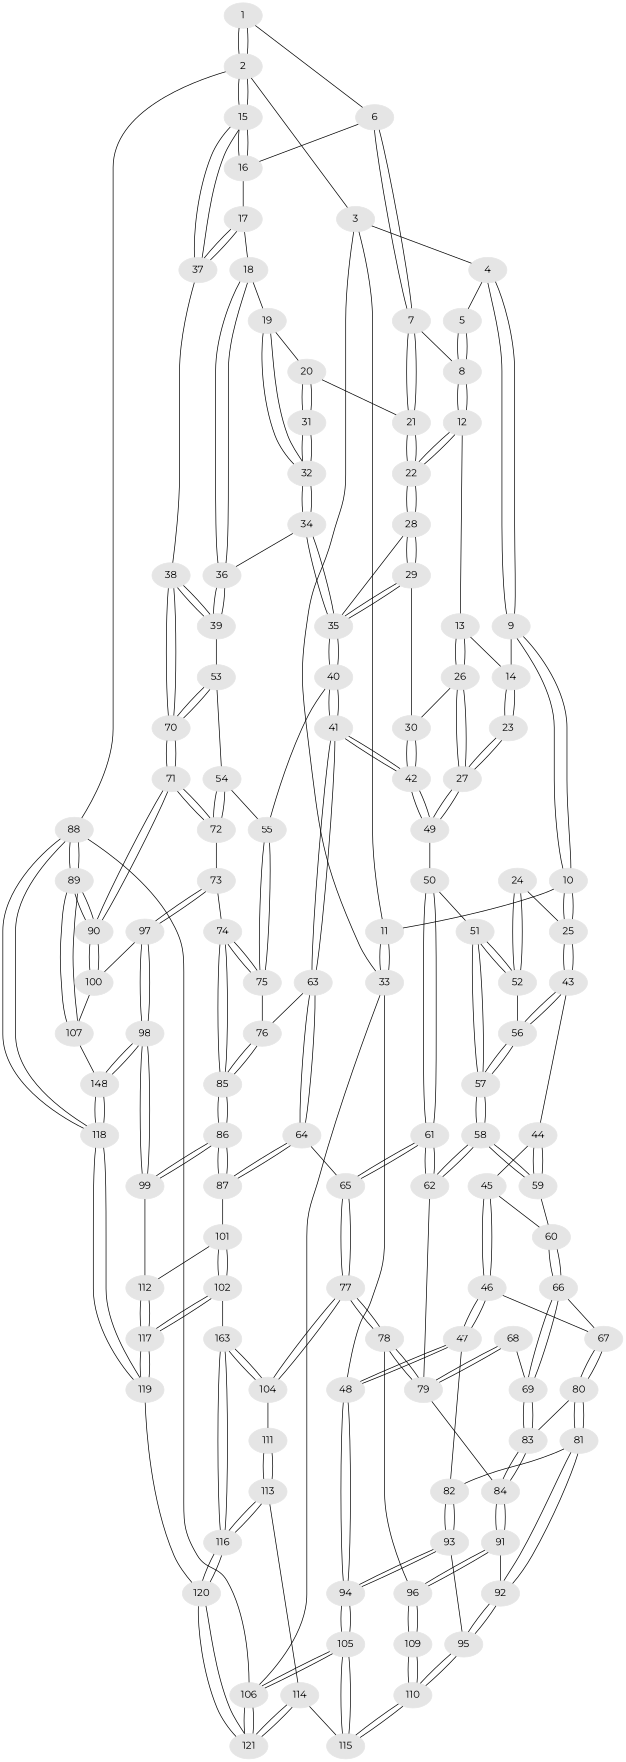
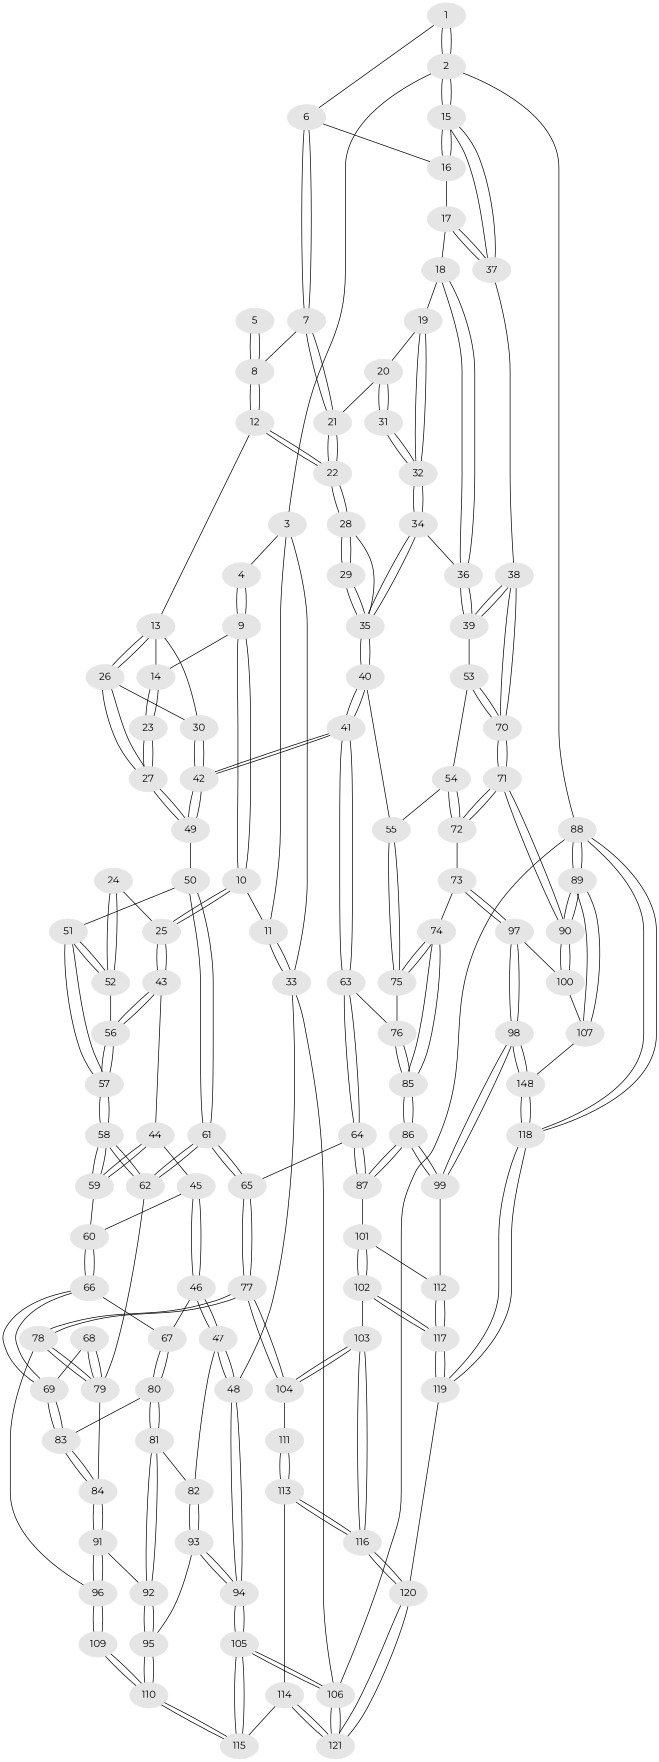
(475, 296) -> none
(411, 652) -> (186, 675)
(223, 1339) -> (362, 1339)
